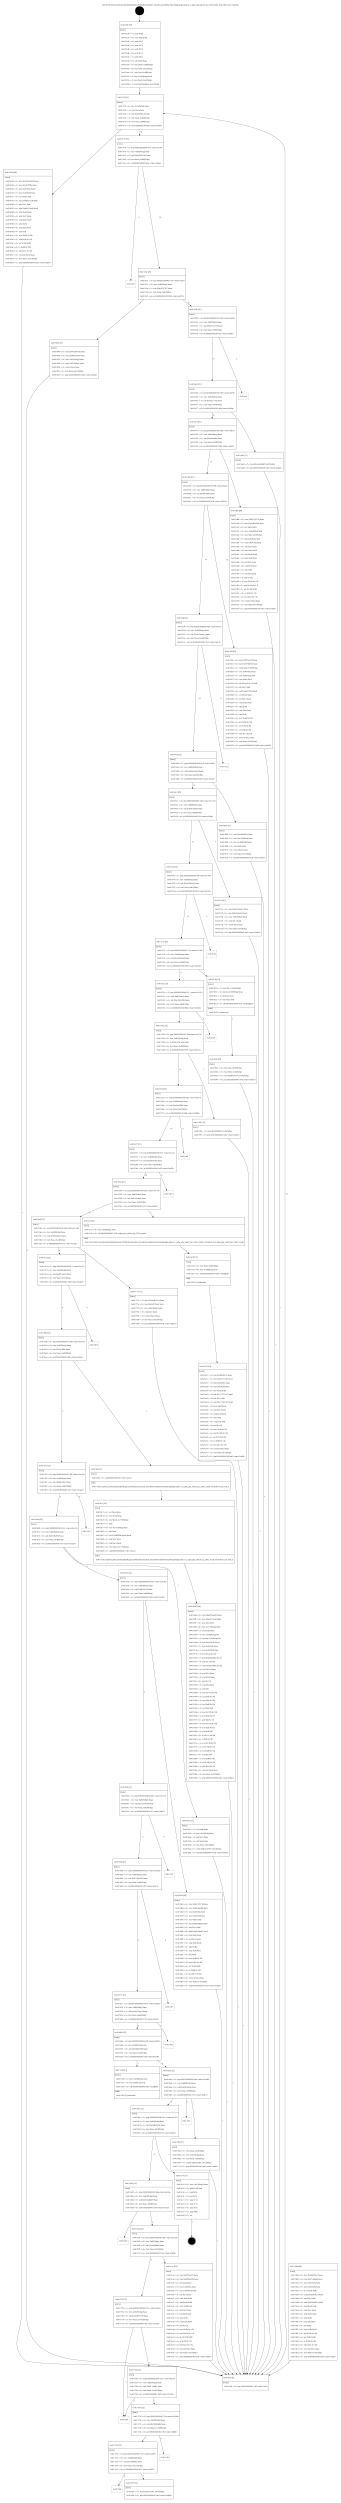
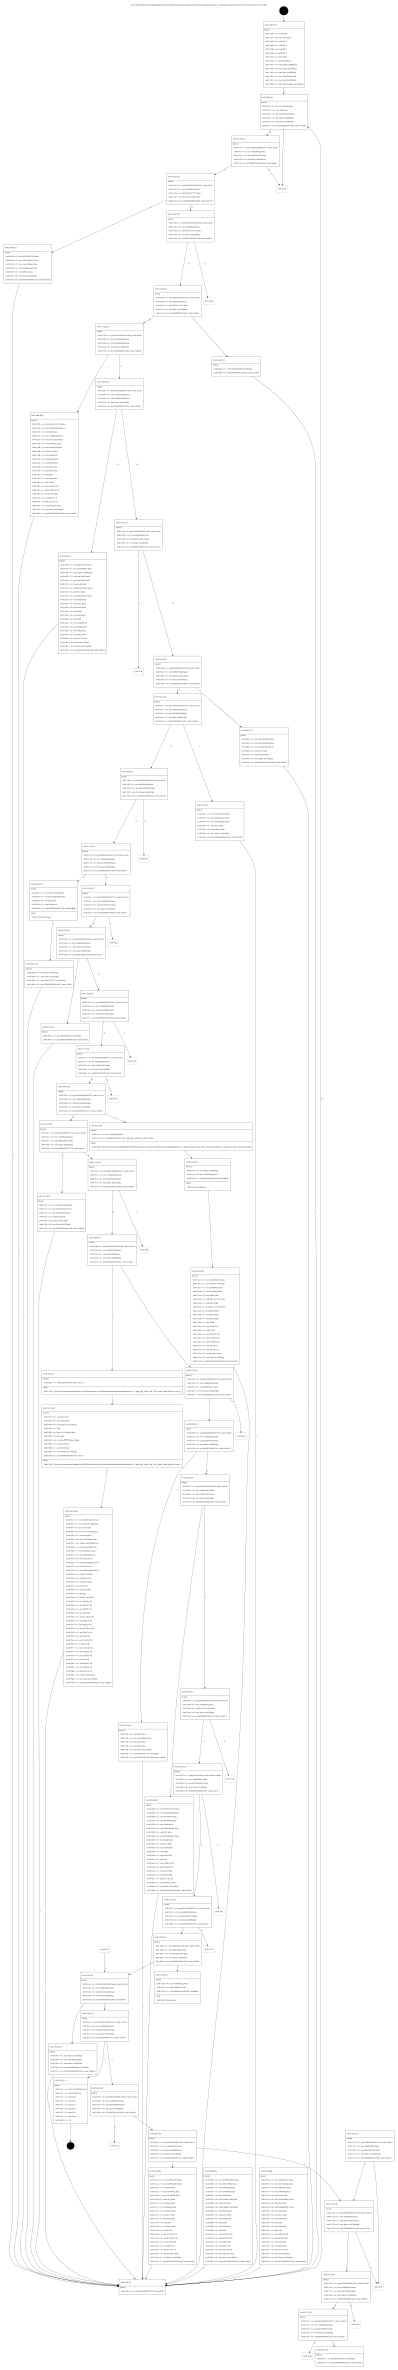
(87, 161) -> (283, 157)
(186, 2107) -> (105, 1962)
(146, 2276) -> (276, 2158)
